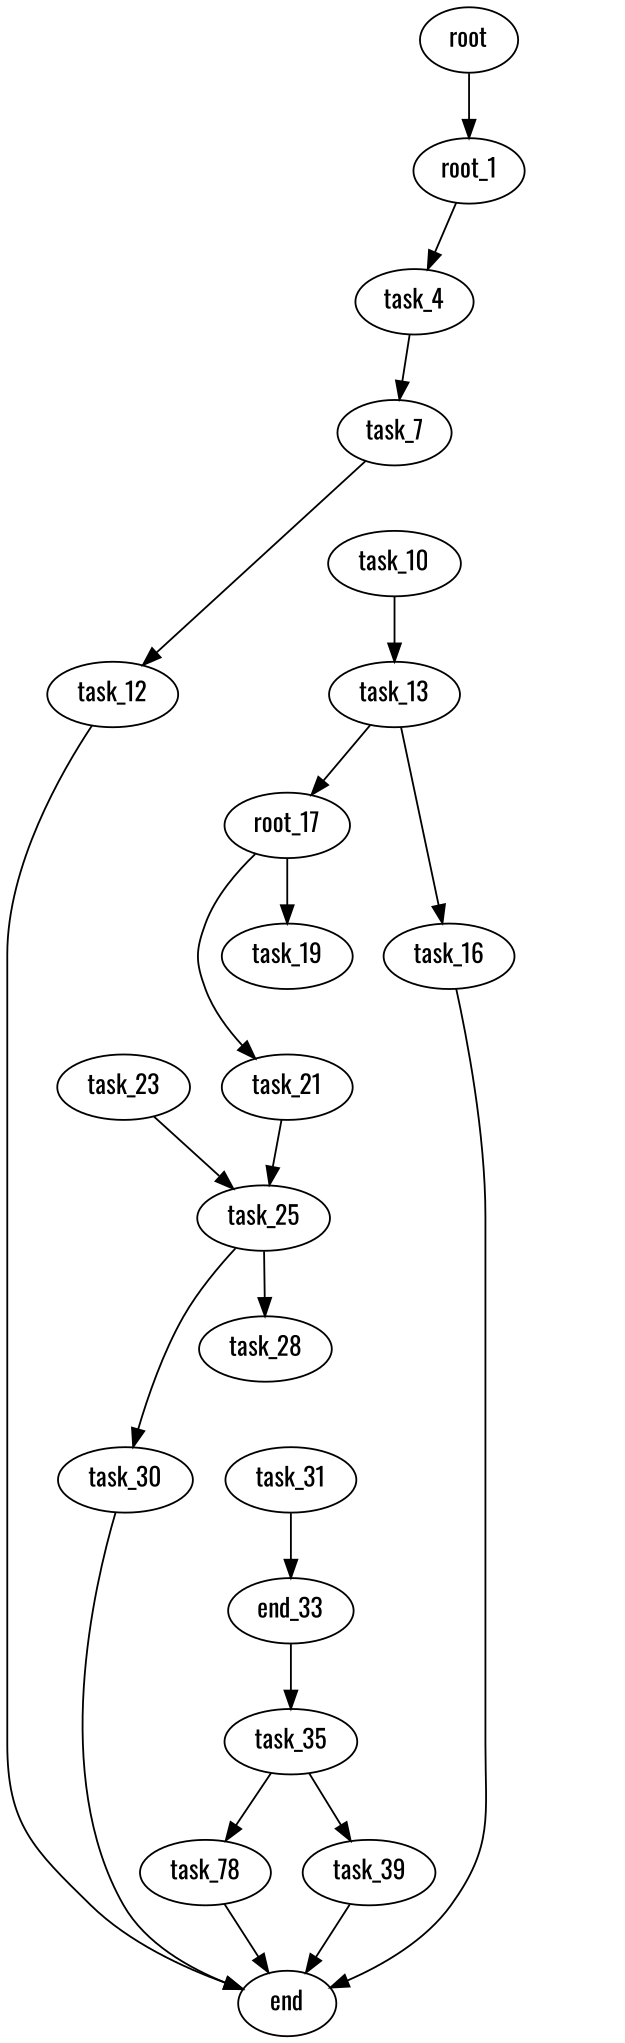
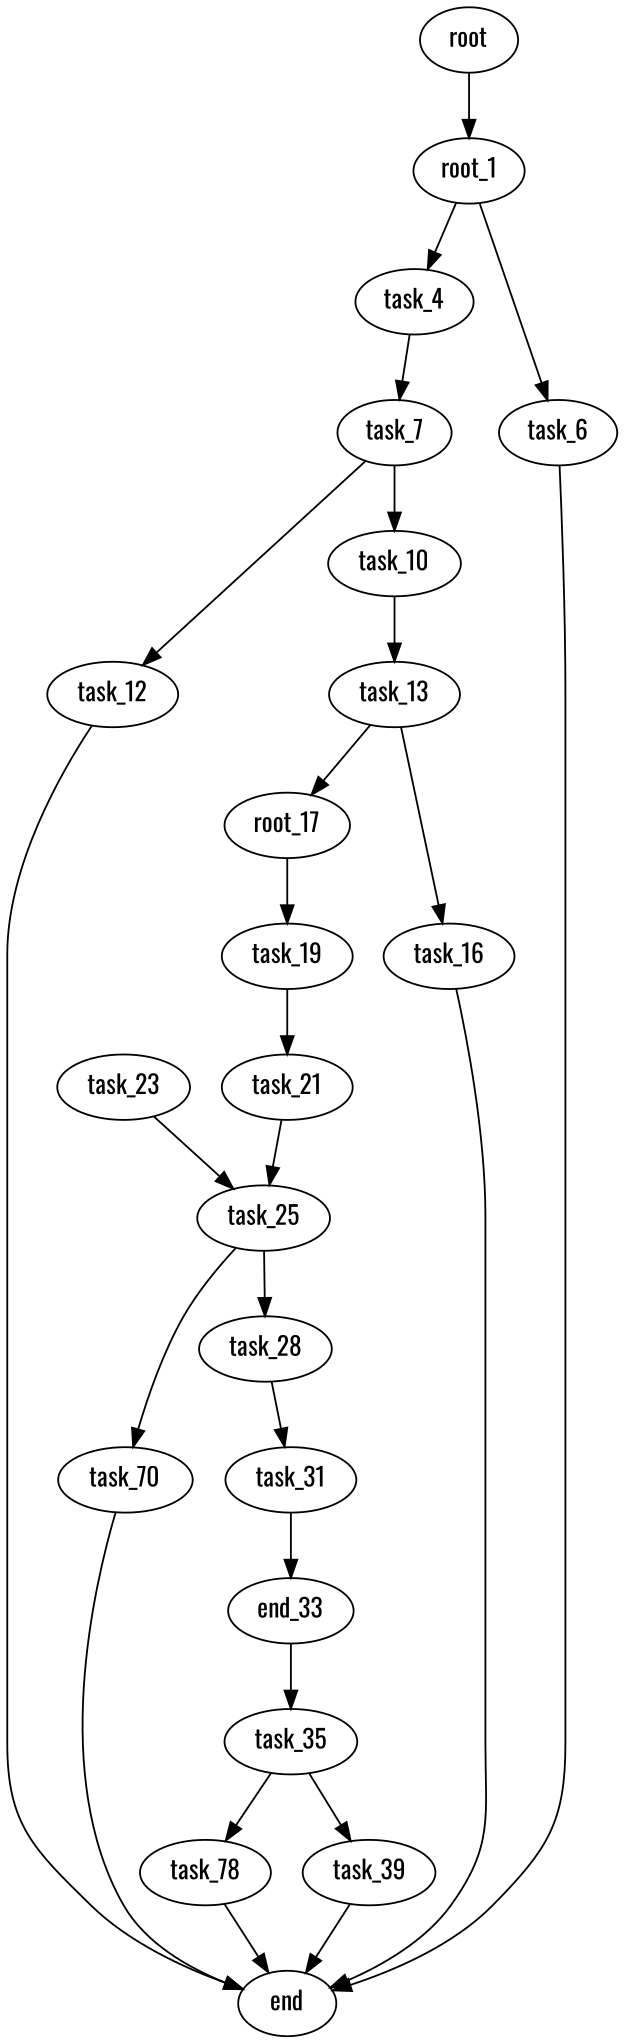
none -> (558, 433)
none -> (395, 489)
(199, 947) -> (287, 1013)
none -> (276, 1405)
(125, 1480) -> (125, 1480)
